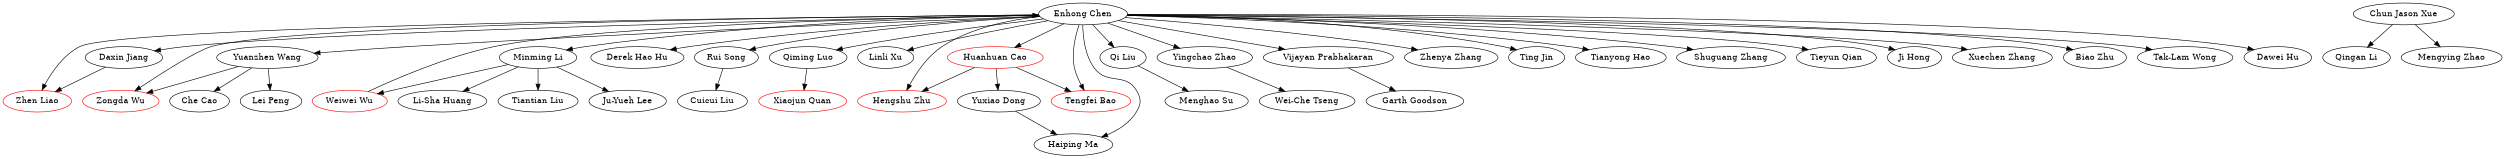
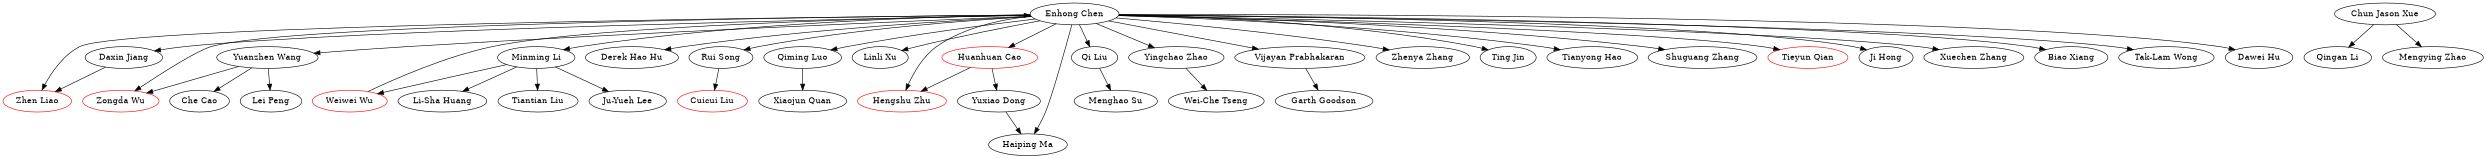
(1836, 58) -> (1808, 58)
(2095, 58) -> (2071, 58)
(712, 101) -> (712, 101)
(803, 101) -> (803, 101)
(1091, 101) -> none
